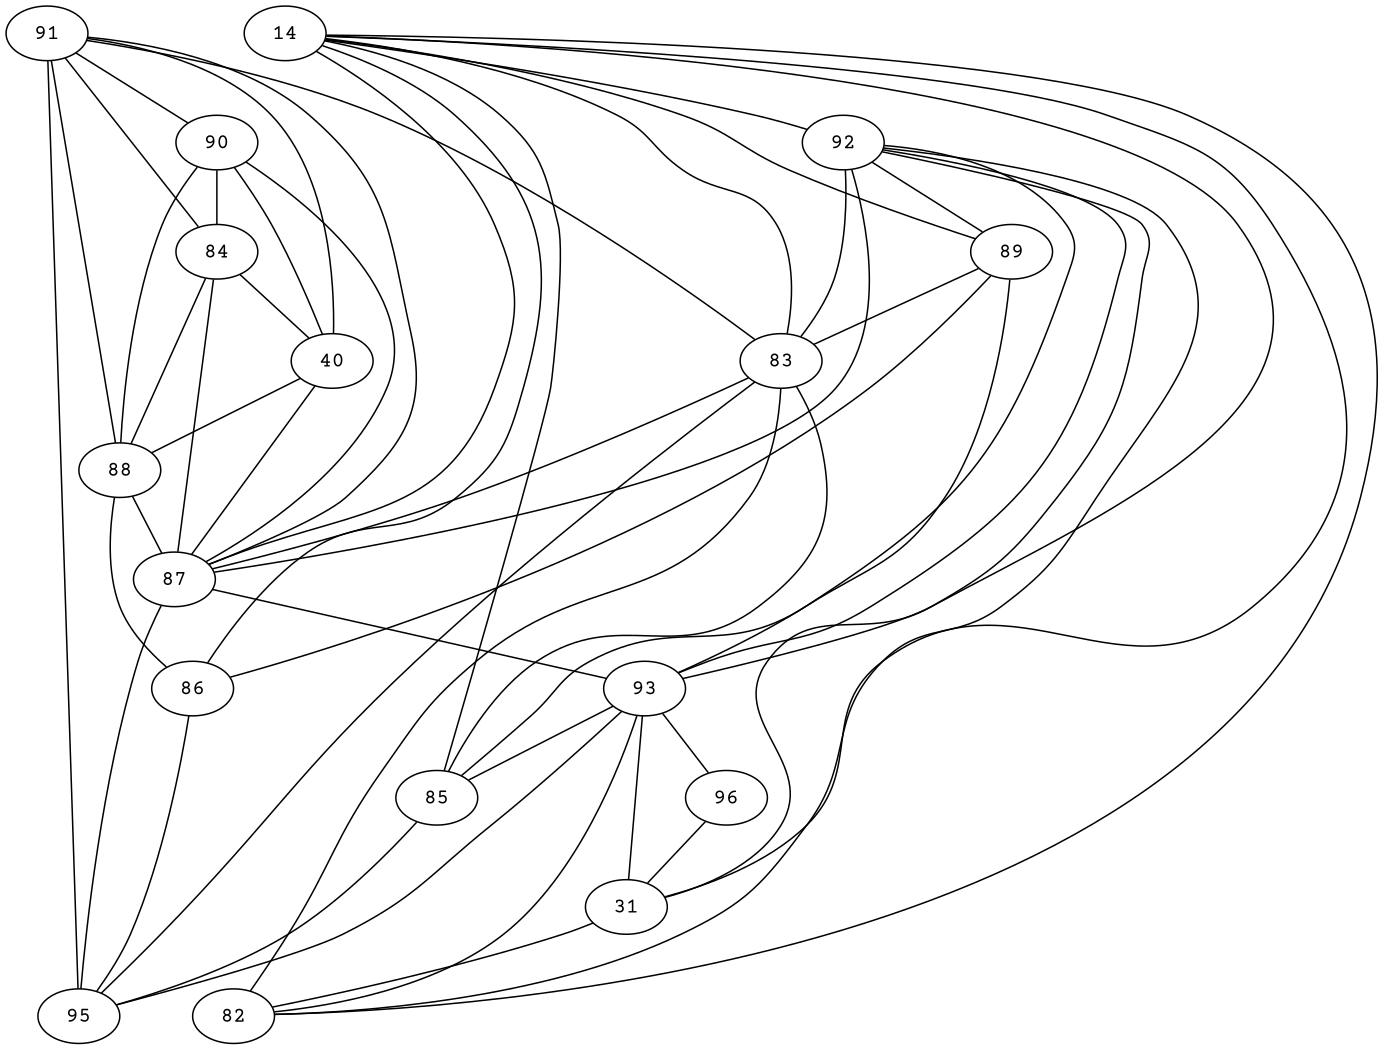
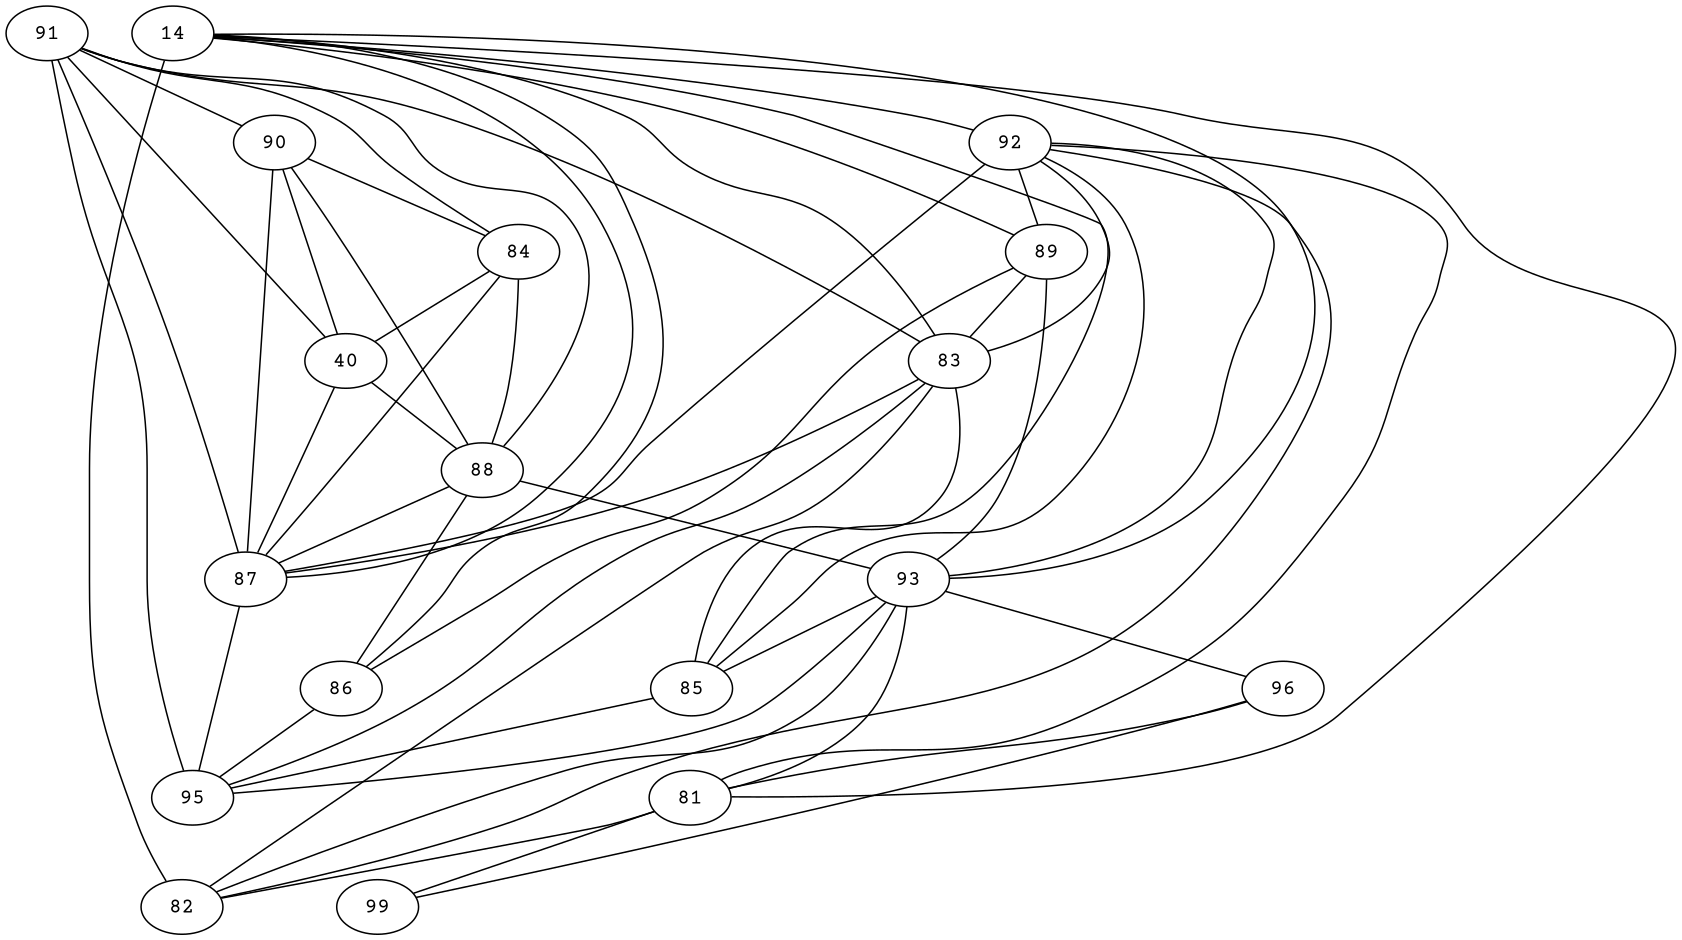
(409, 634) -> (722, 531)
none -> (378, 907)
(626, 907) -> (690, 798)
